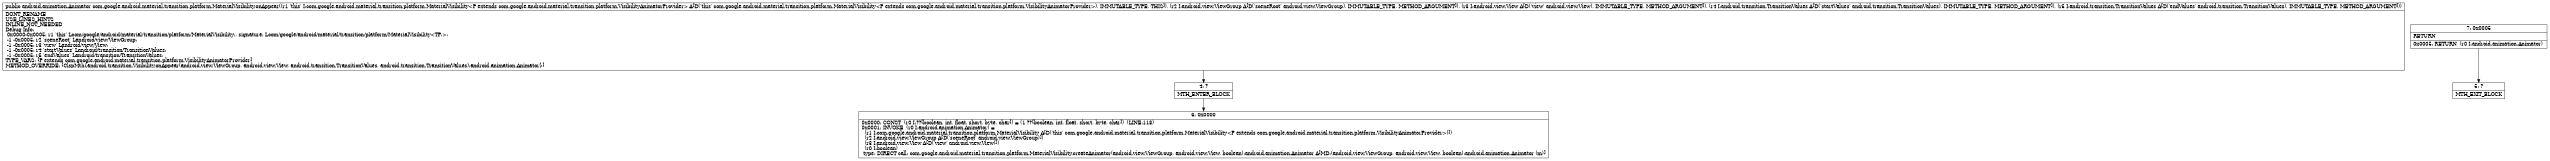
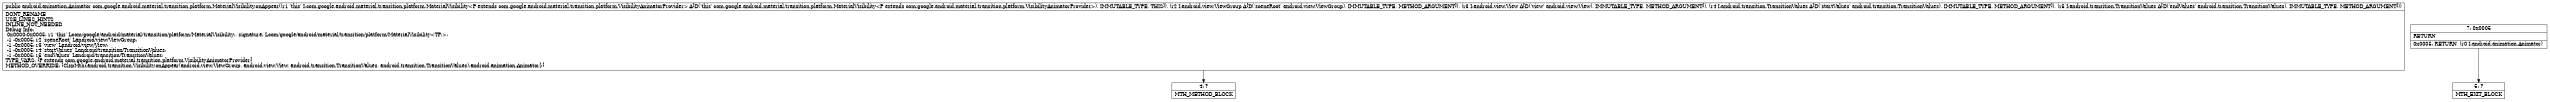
(1204, 95) -> (1204, 95)
(1204, 135) -> none
